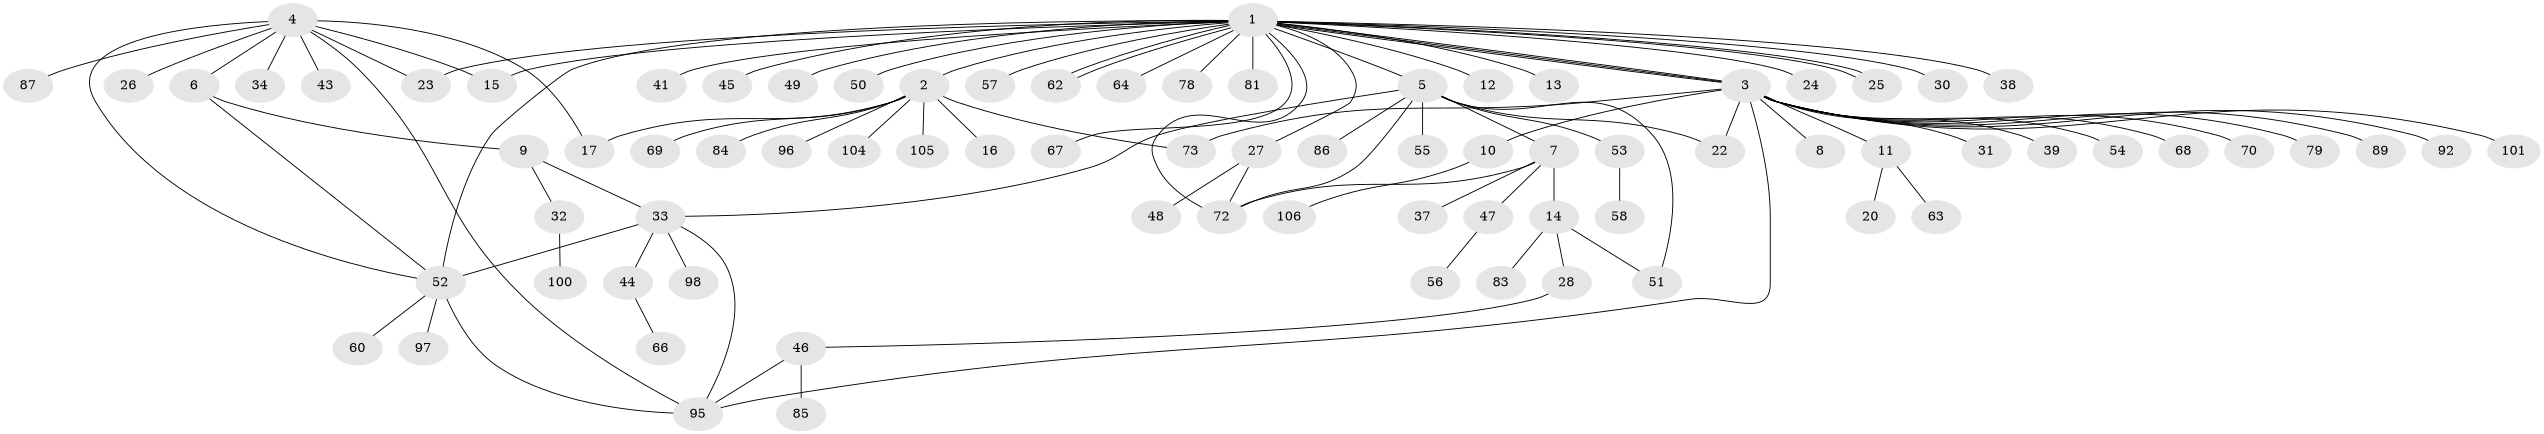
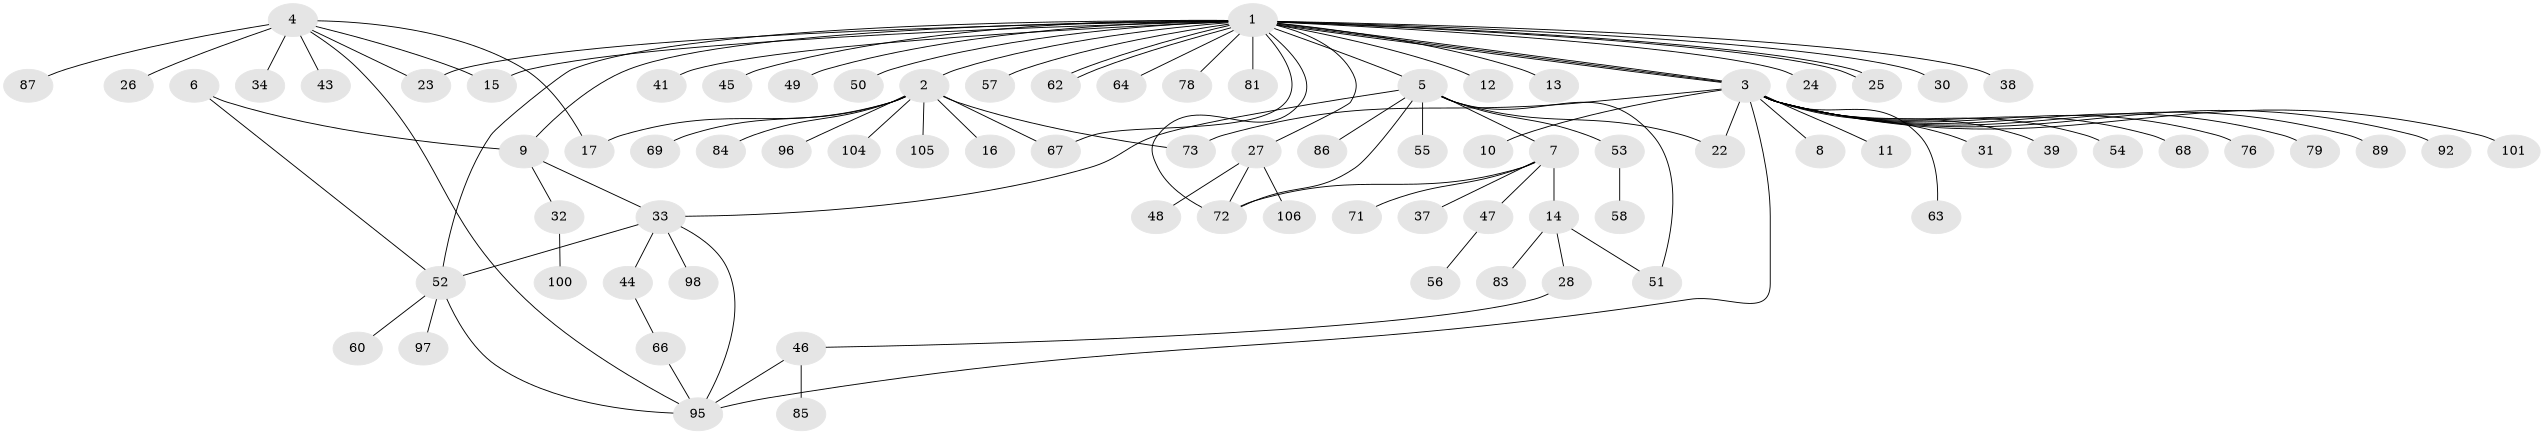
(244, 53) -> none
none -> (691, 54)
none -> (990, 119)
(2249, 151) -> (2249, 151)
(147, 161) -> none
(1911, 184) -> (1879, 112)
(1361, 190) -> (1273, 184)
none -> (1357, 217)
(1871, 217) -> none
none -> (679, 381)
